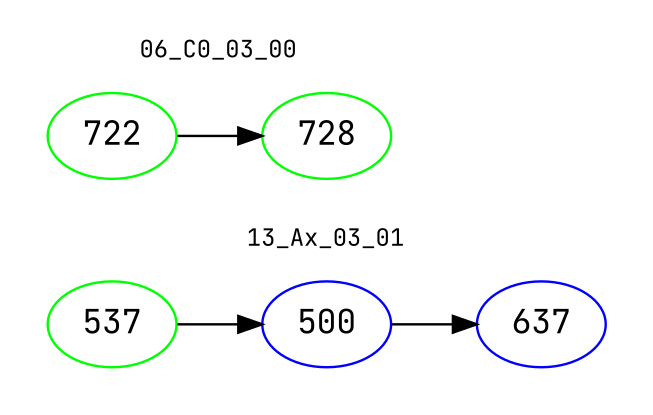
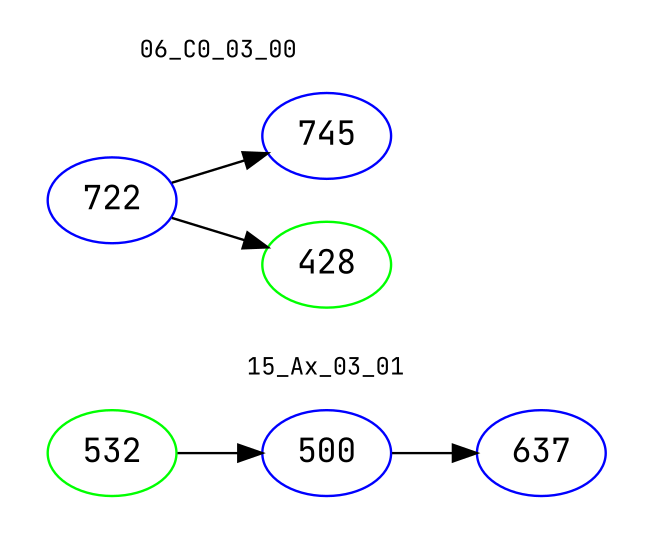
(112, 136) -> (112, 200)
(327, 136) -> (327, 265)
none -> (327, 136)
(327, 240) -> (327, 368)
(112, 324) -> (112, 453)
